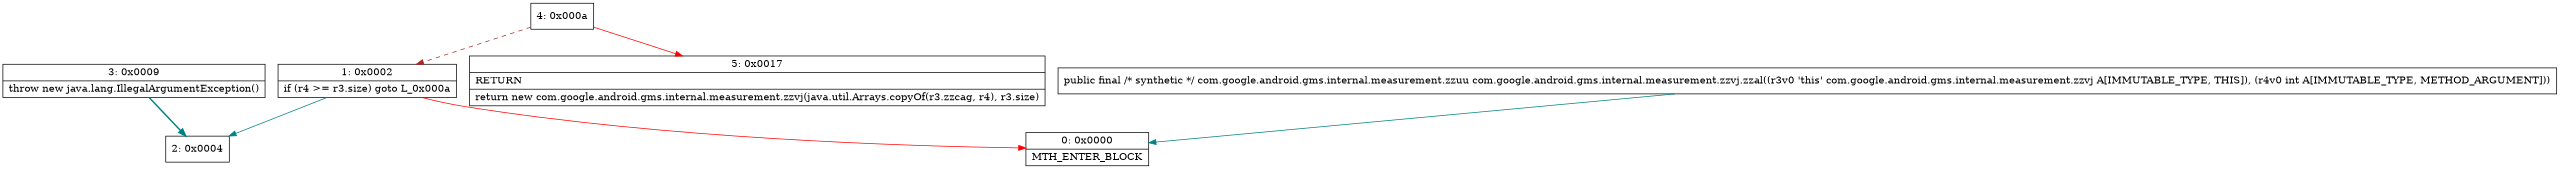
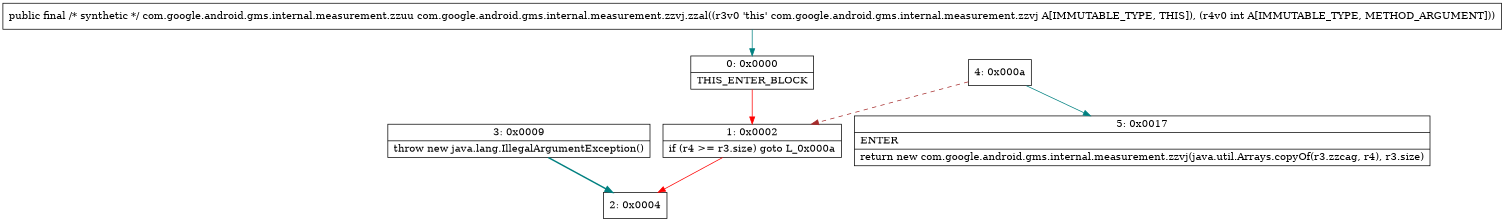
(635, 40) -> (1055, 99)
(499, 81) -> (879, 140)
(281, 115) -> (694, 173)
(719, 135) -> (752, 103)
(1087, 157) -> (752, 81)
